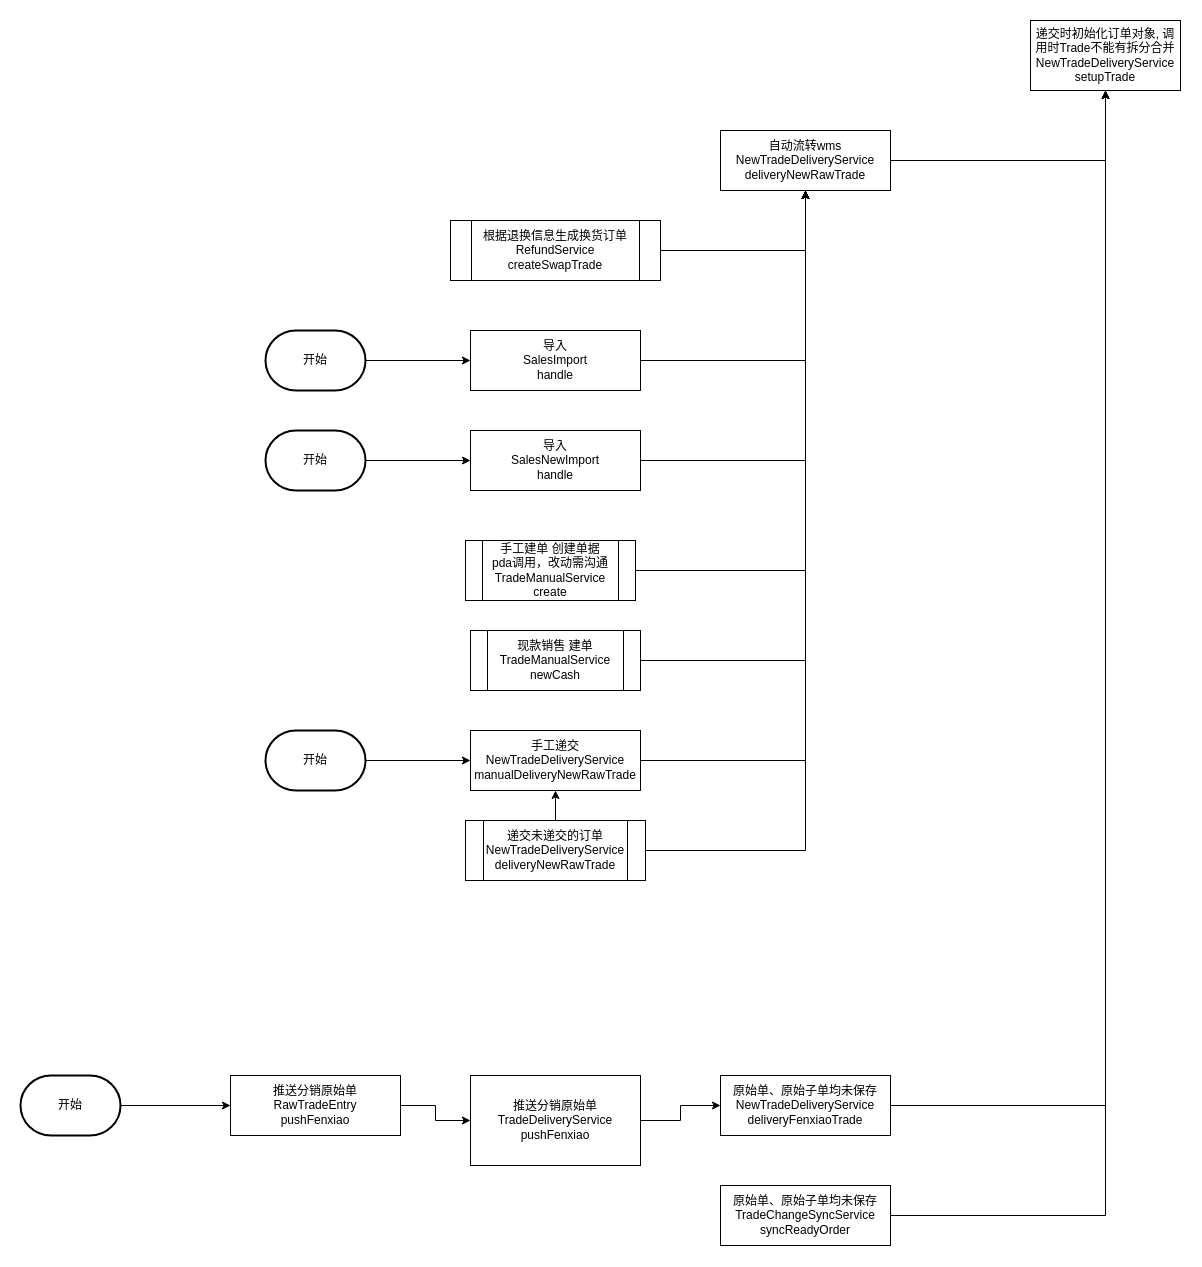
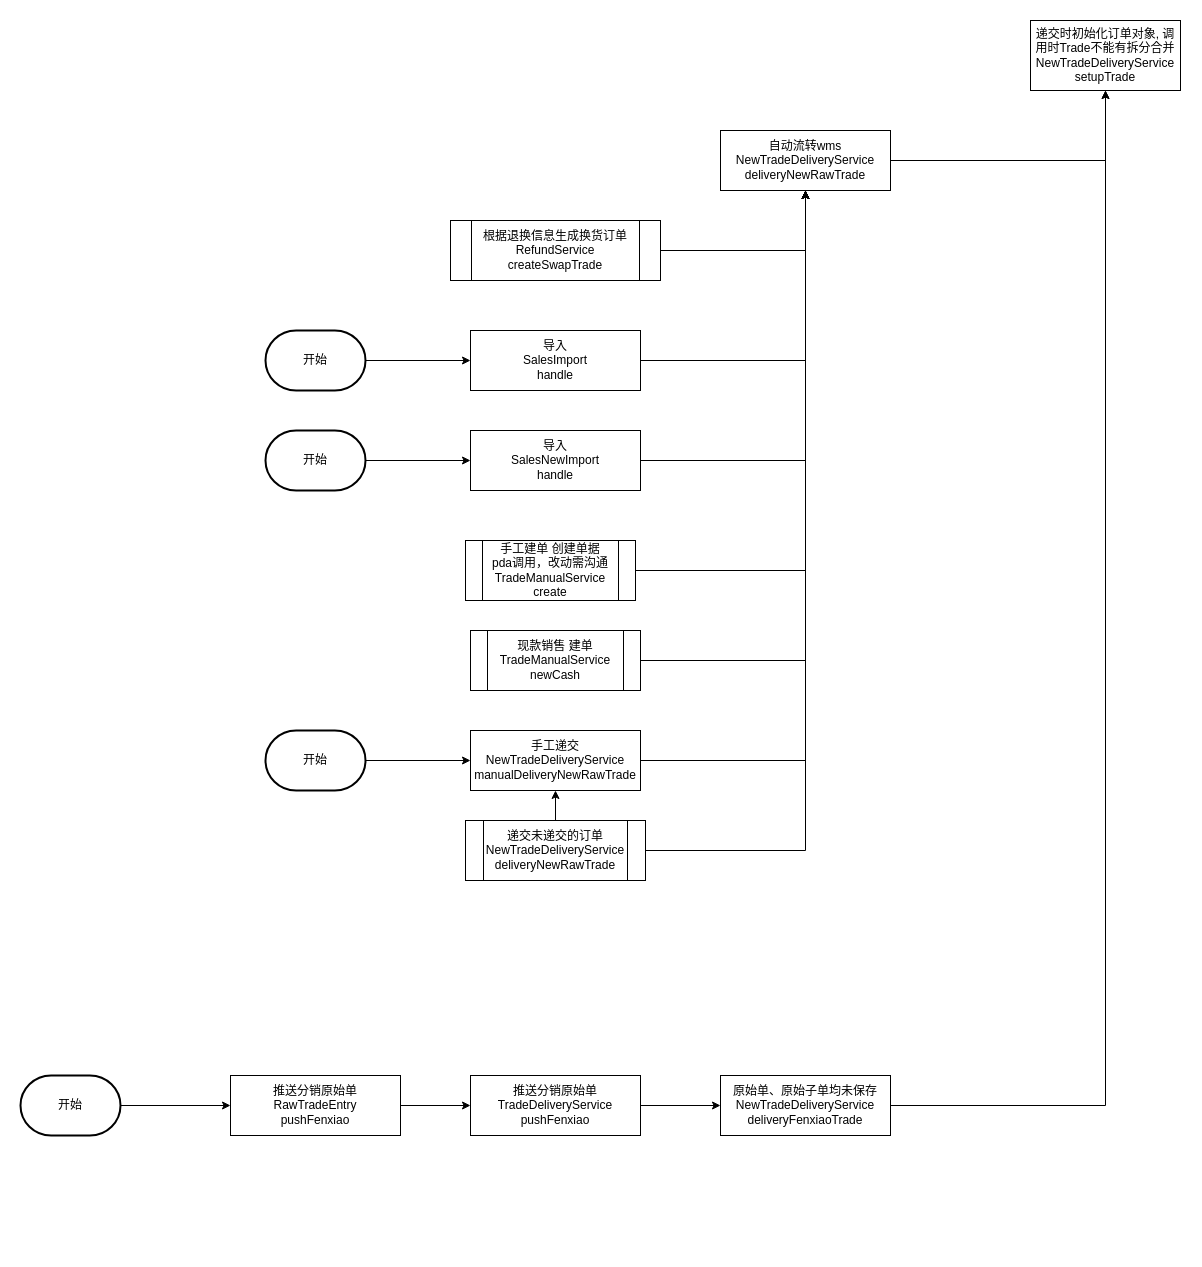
(556, 1121) -> (556, 1106)
(806, 1216) -> none
(1053, 1216) -> none
